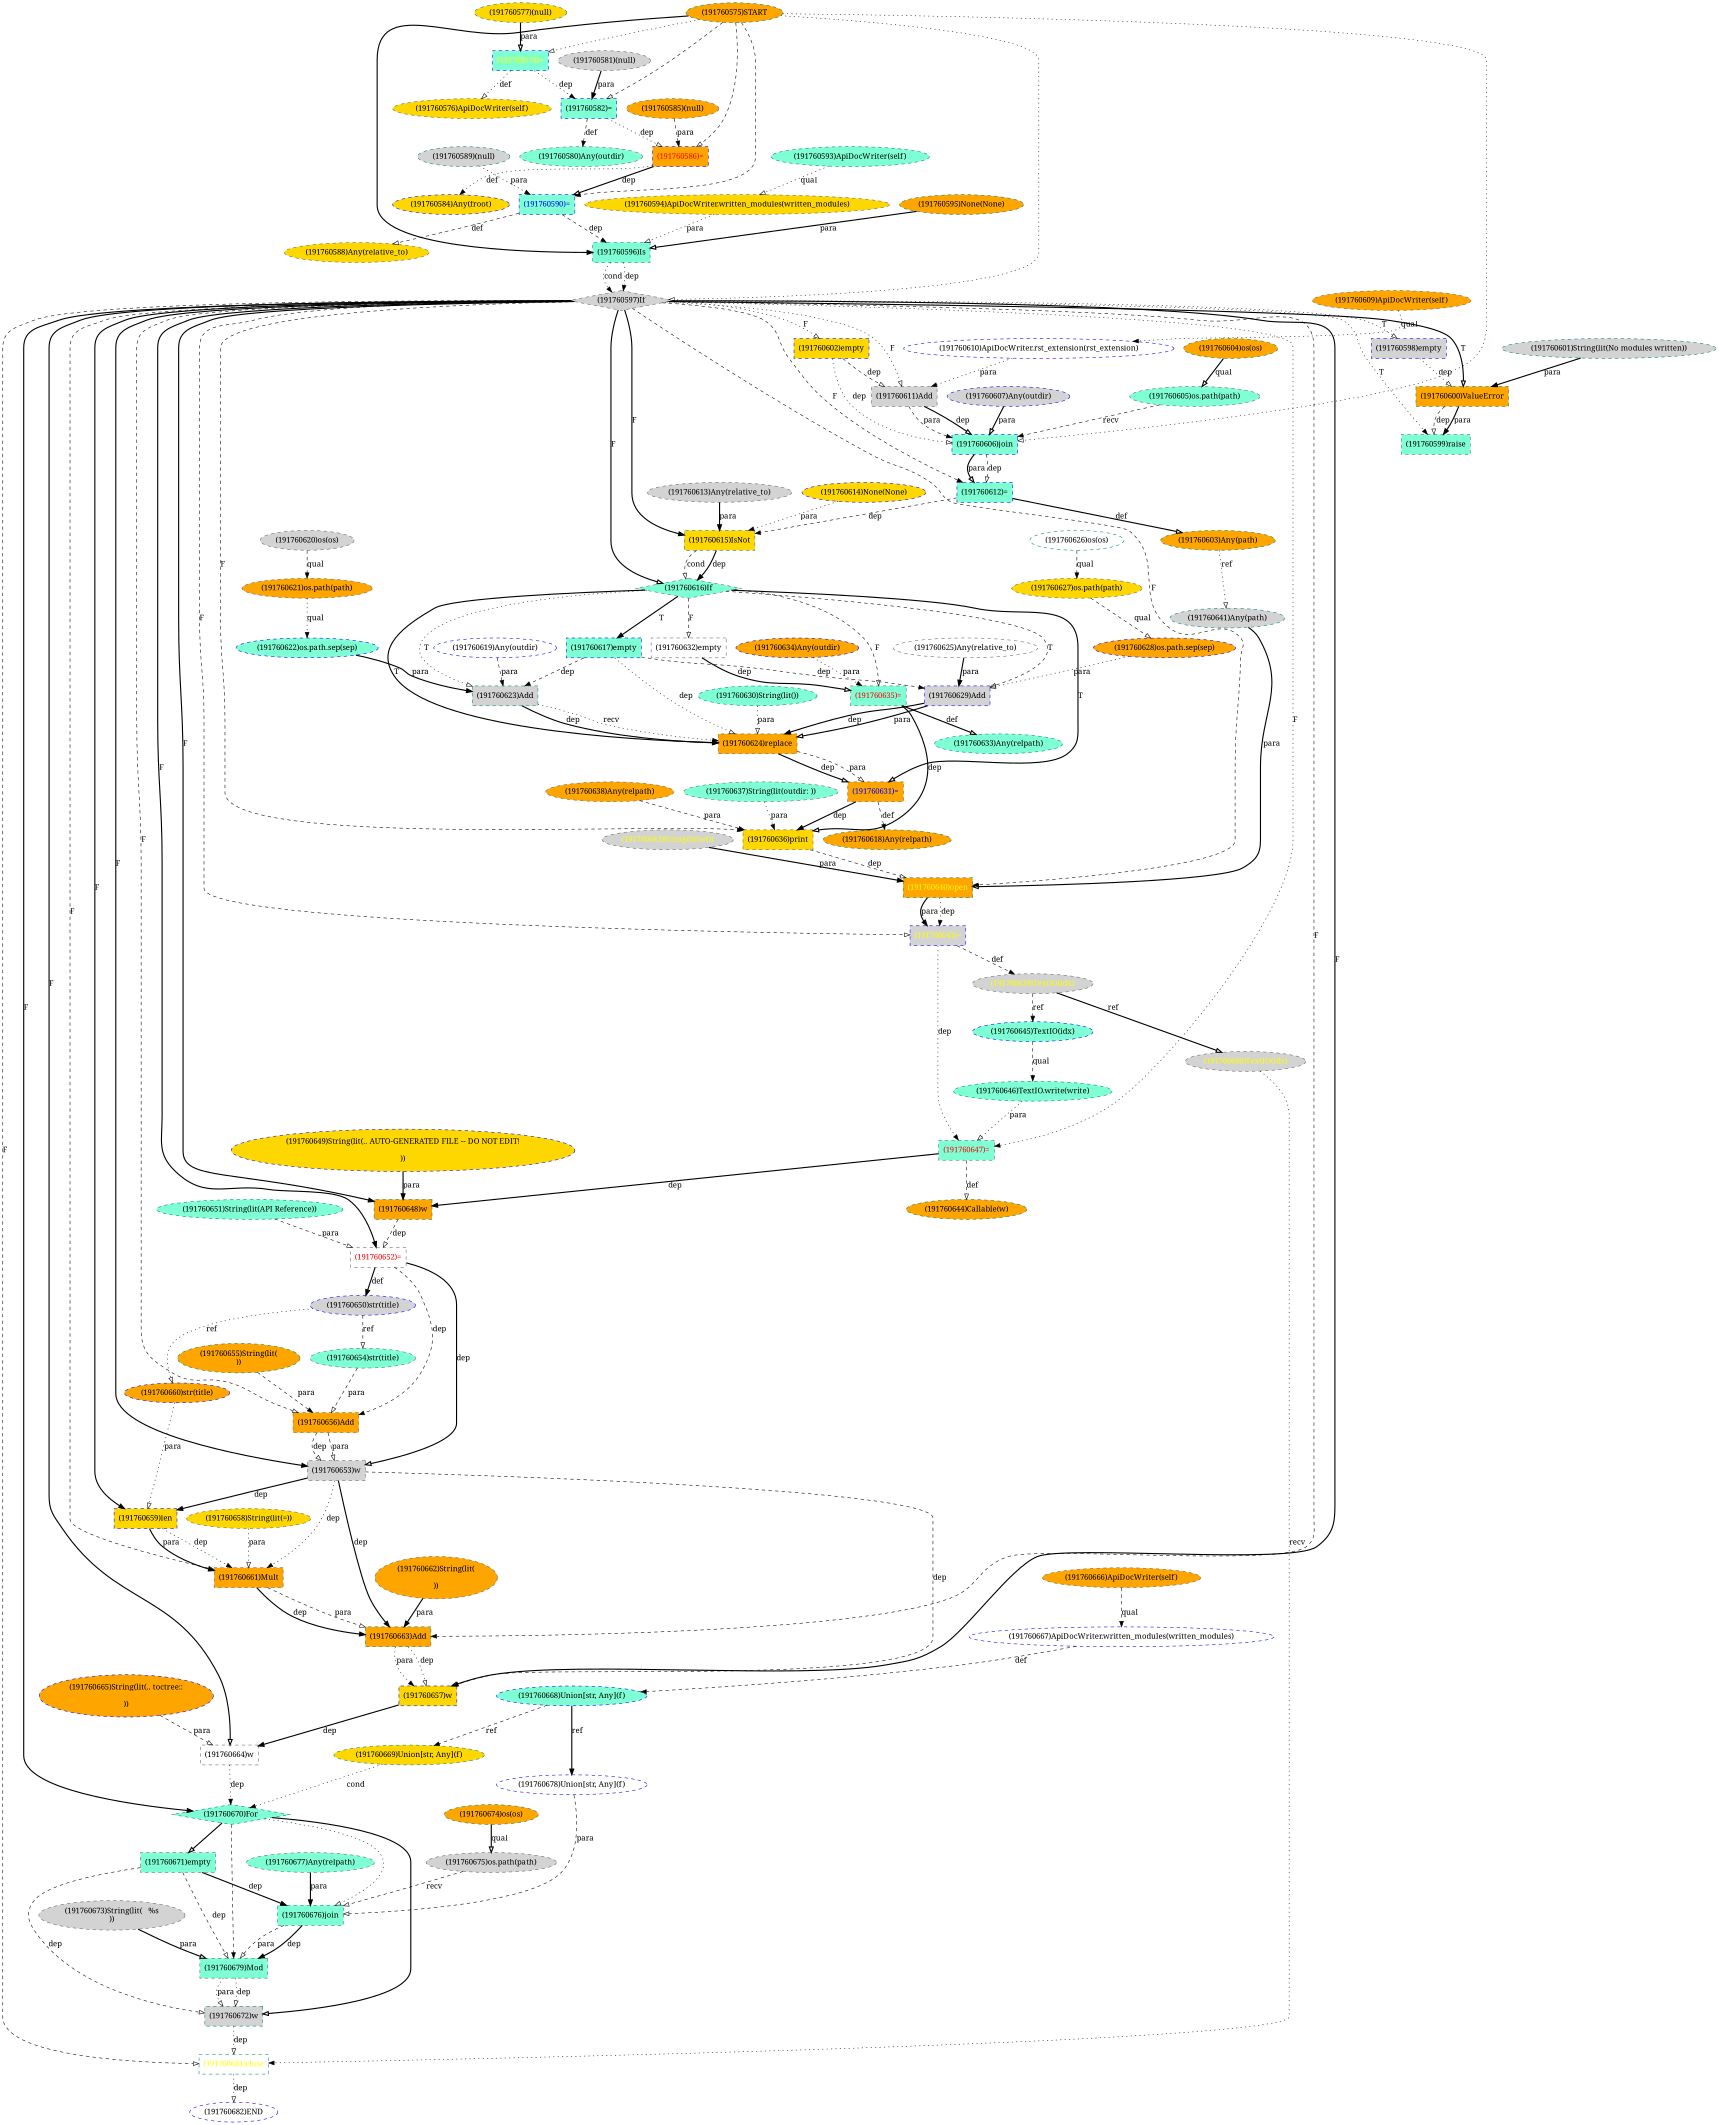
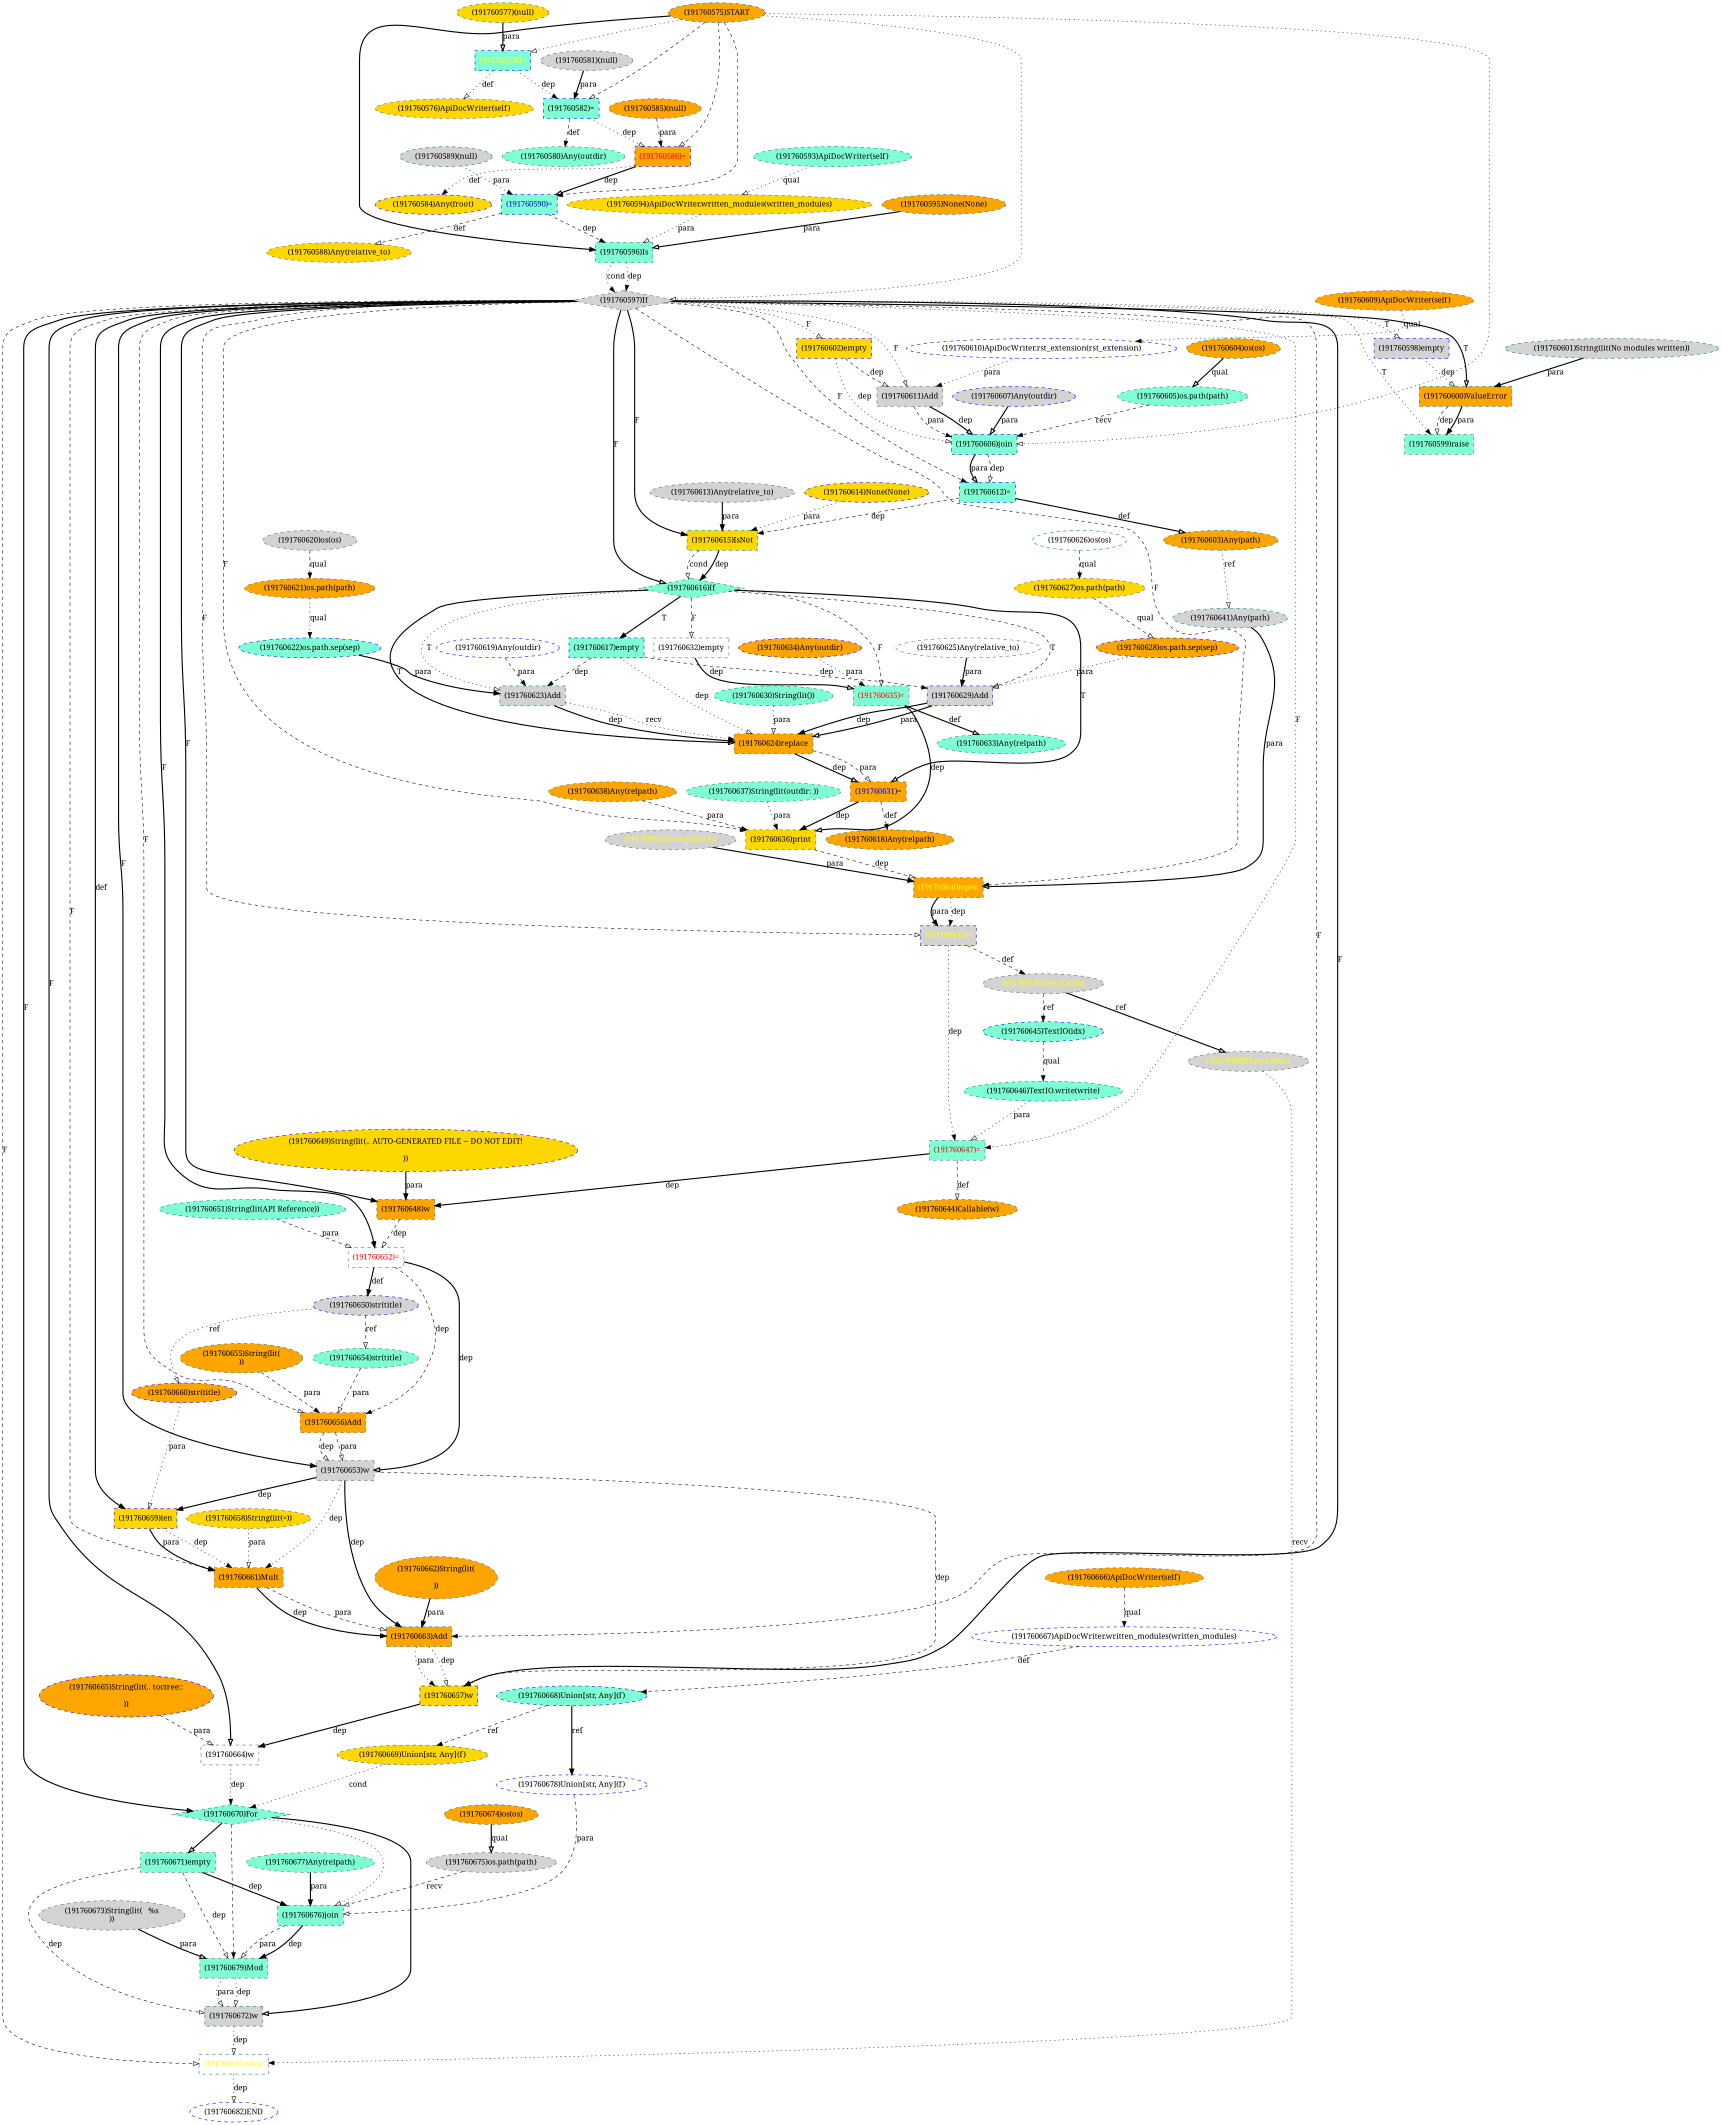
(97, 888) -> (101, 888)
